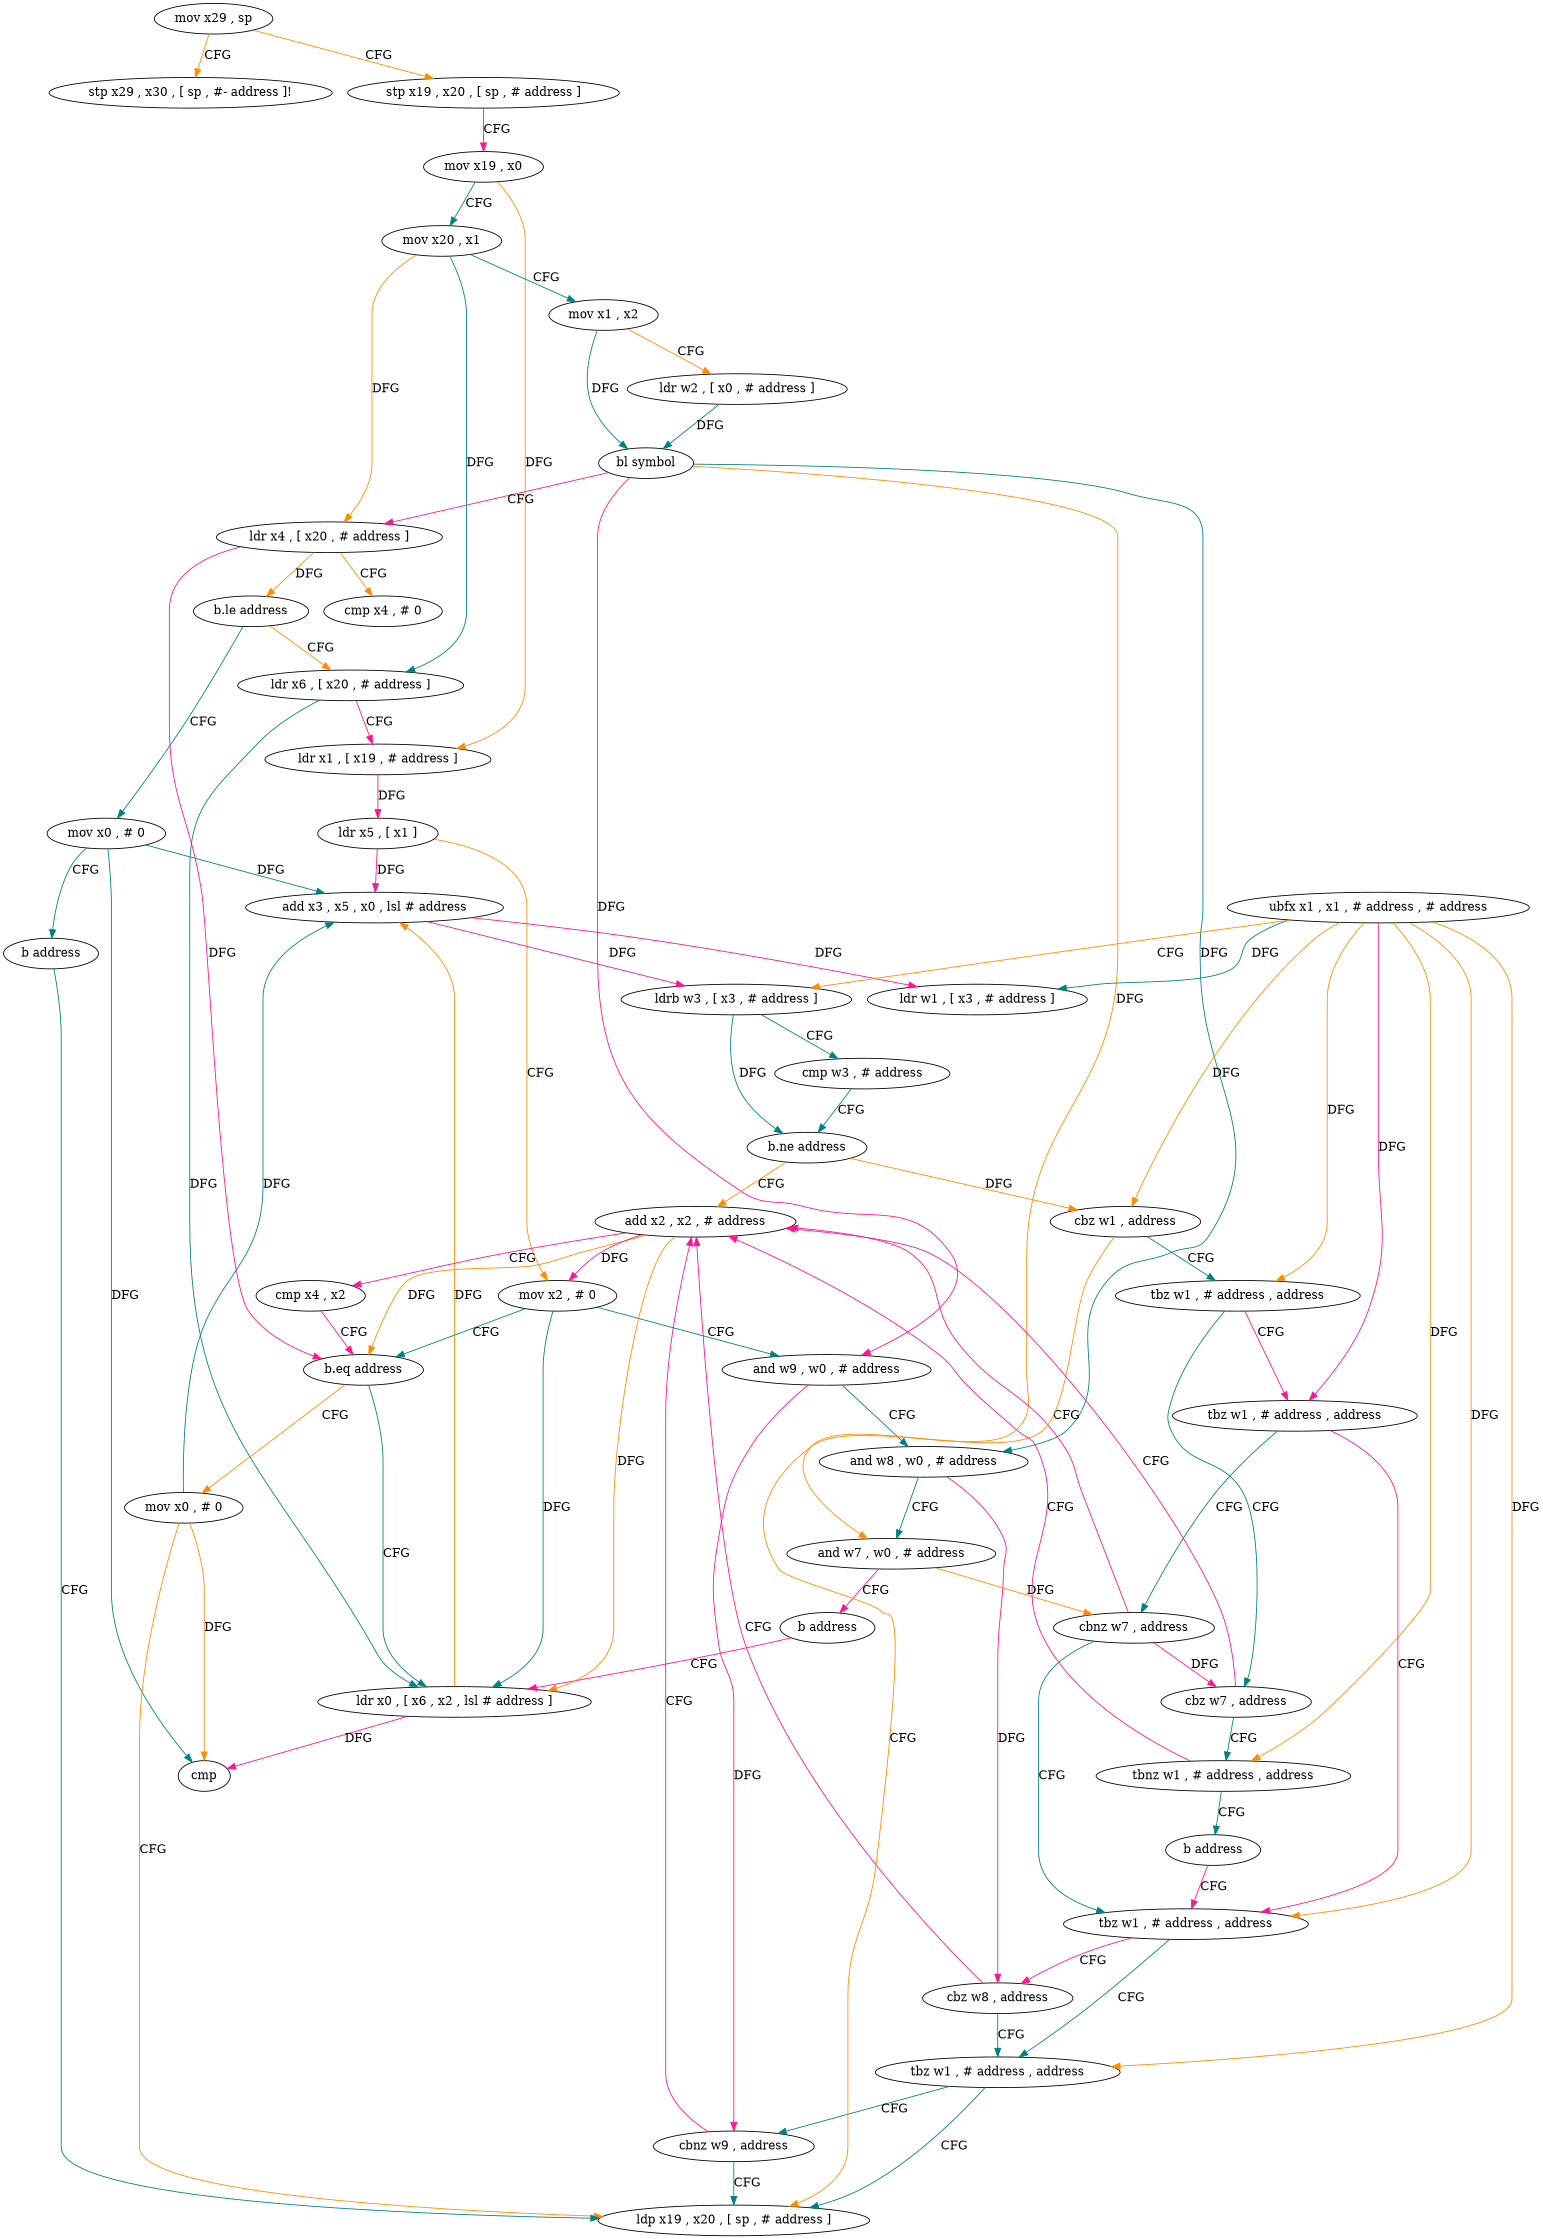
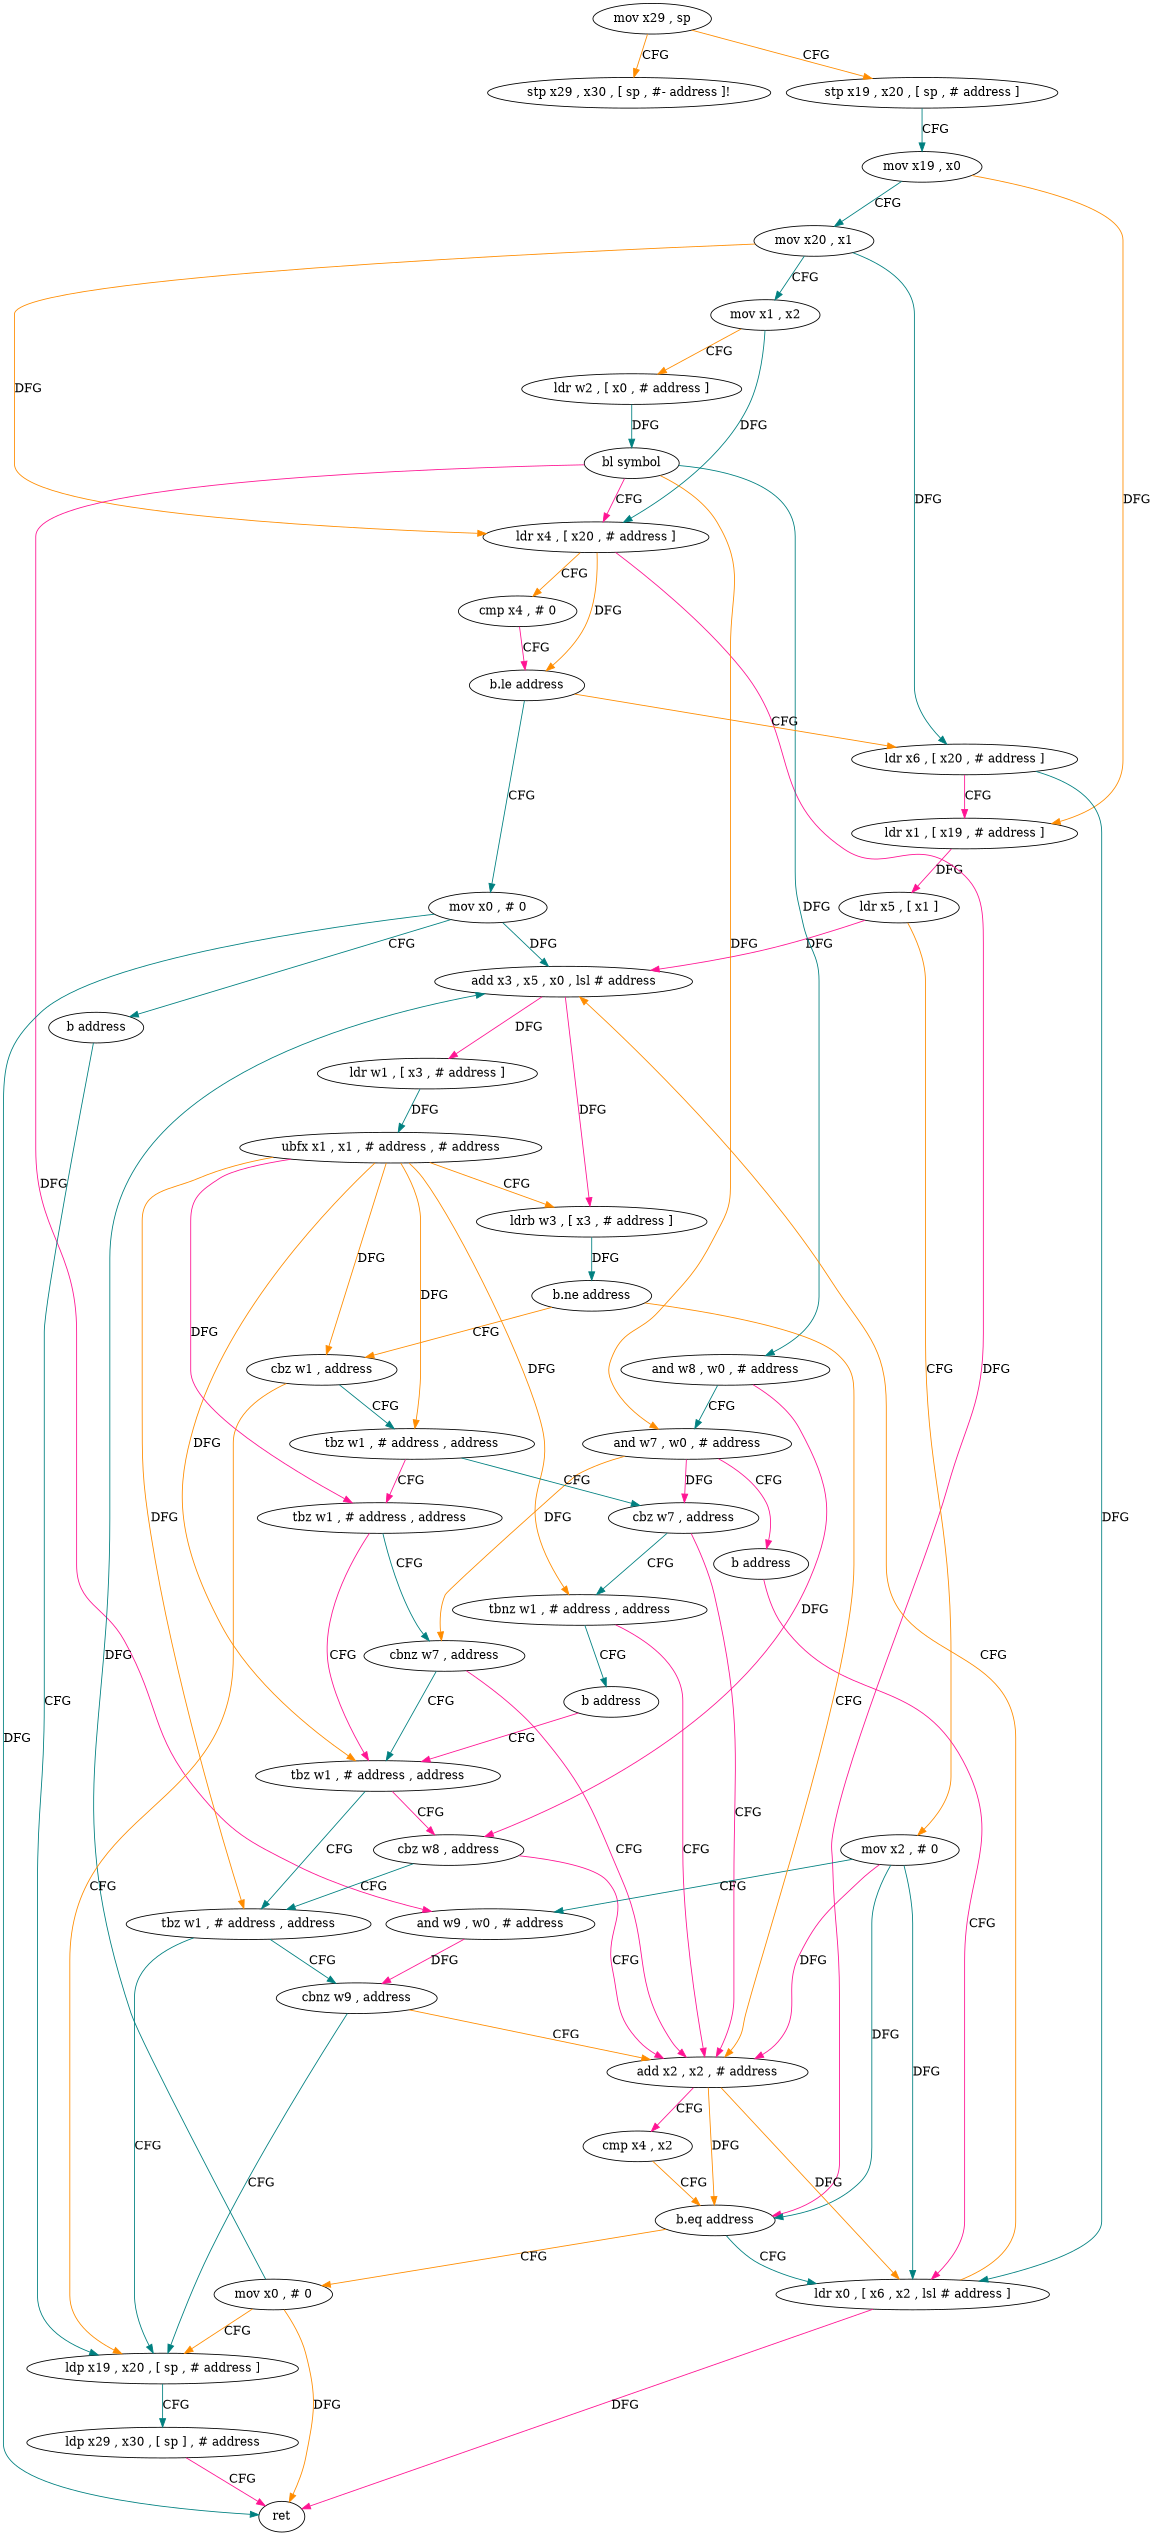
(484, 126) -> (922, 126)
(588, 392) -> (725, 442)
none -> (522, 644)
(1190, 979) -> (411, 1107)
(862, 1074) -> none
(999, 1185) -> (486, 1333)
(600, 1253) -> (802, 1950)
(469, 1296) -> (994, 1656)
(335, 1329) -> (673, 2180)
(486, 1333) -> (886, 2035)
(872, 1413) -> none
(1182, 1662) -> (686, 1477)
(666, 1696) -> (526, 2034)
(204, 1776) -> (282, 2517)
none -> (163, 2443)
